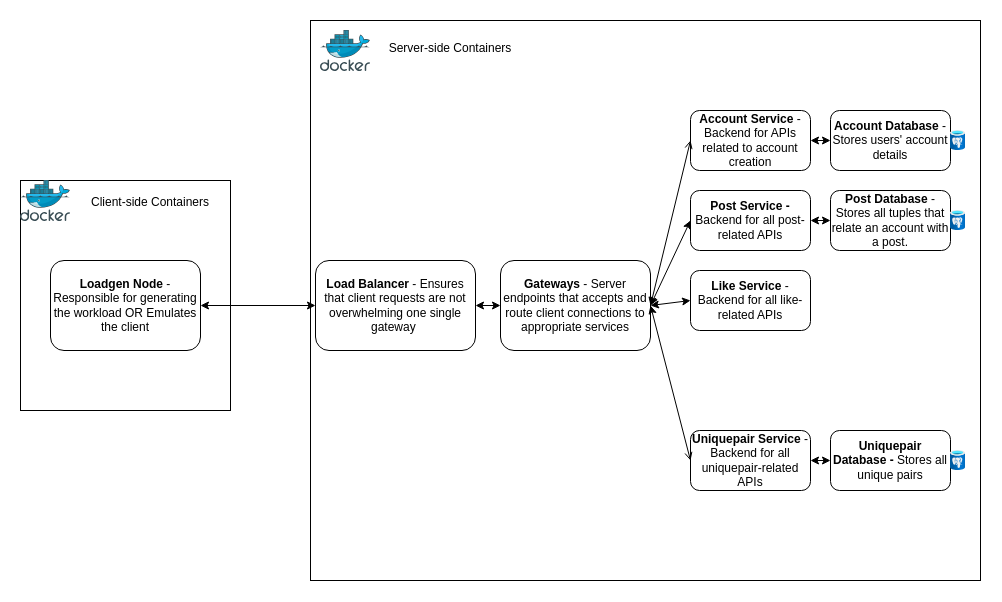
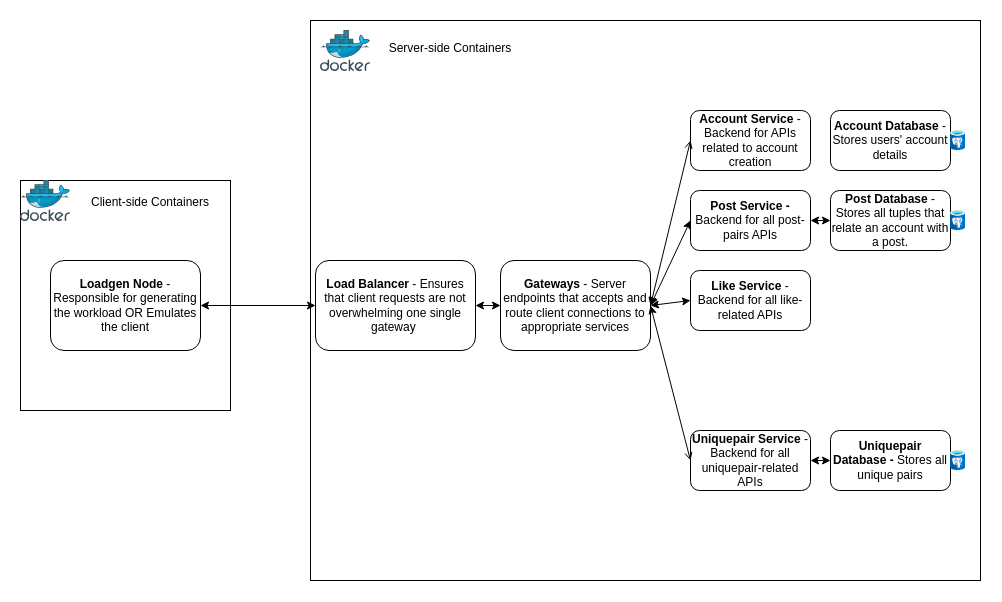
(820, 141) -> none
(751, 221) -> (751, 221)
